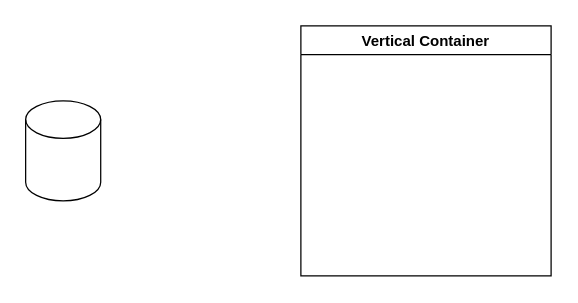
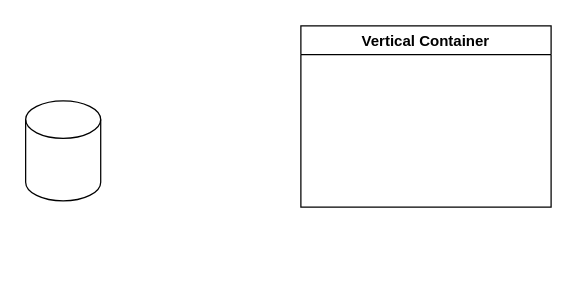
(426, 151) -> (426, 116)
